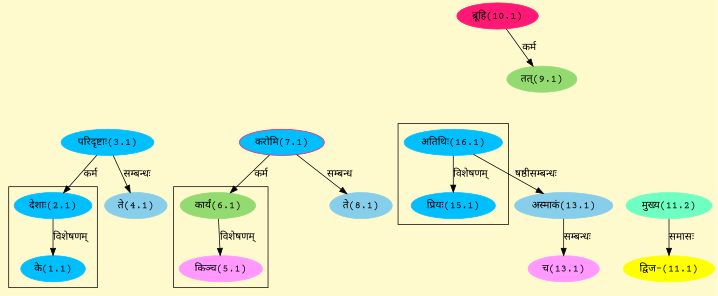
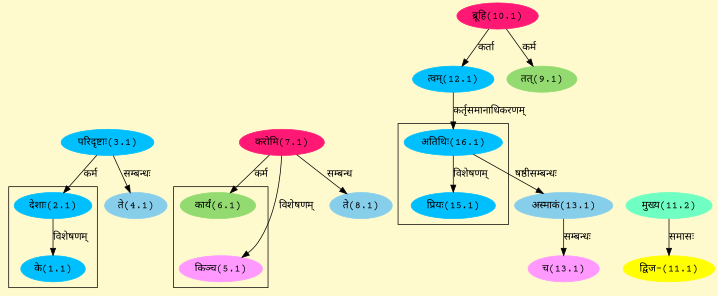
none -> (453, 79)
(282, 142) -> (282, 142)
(219, 234) -> (274, 208)
